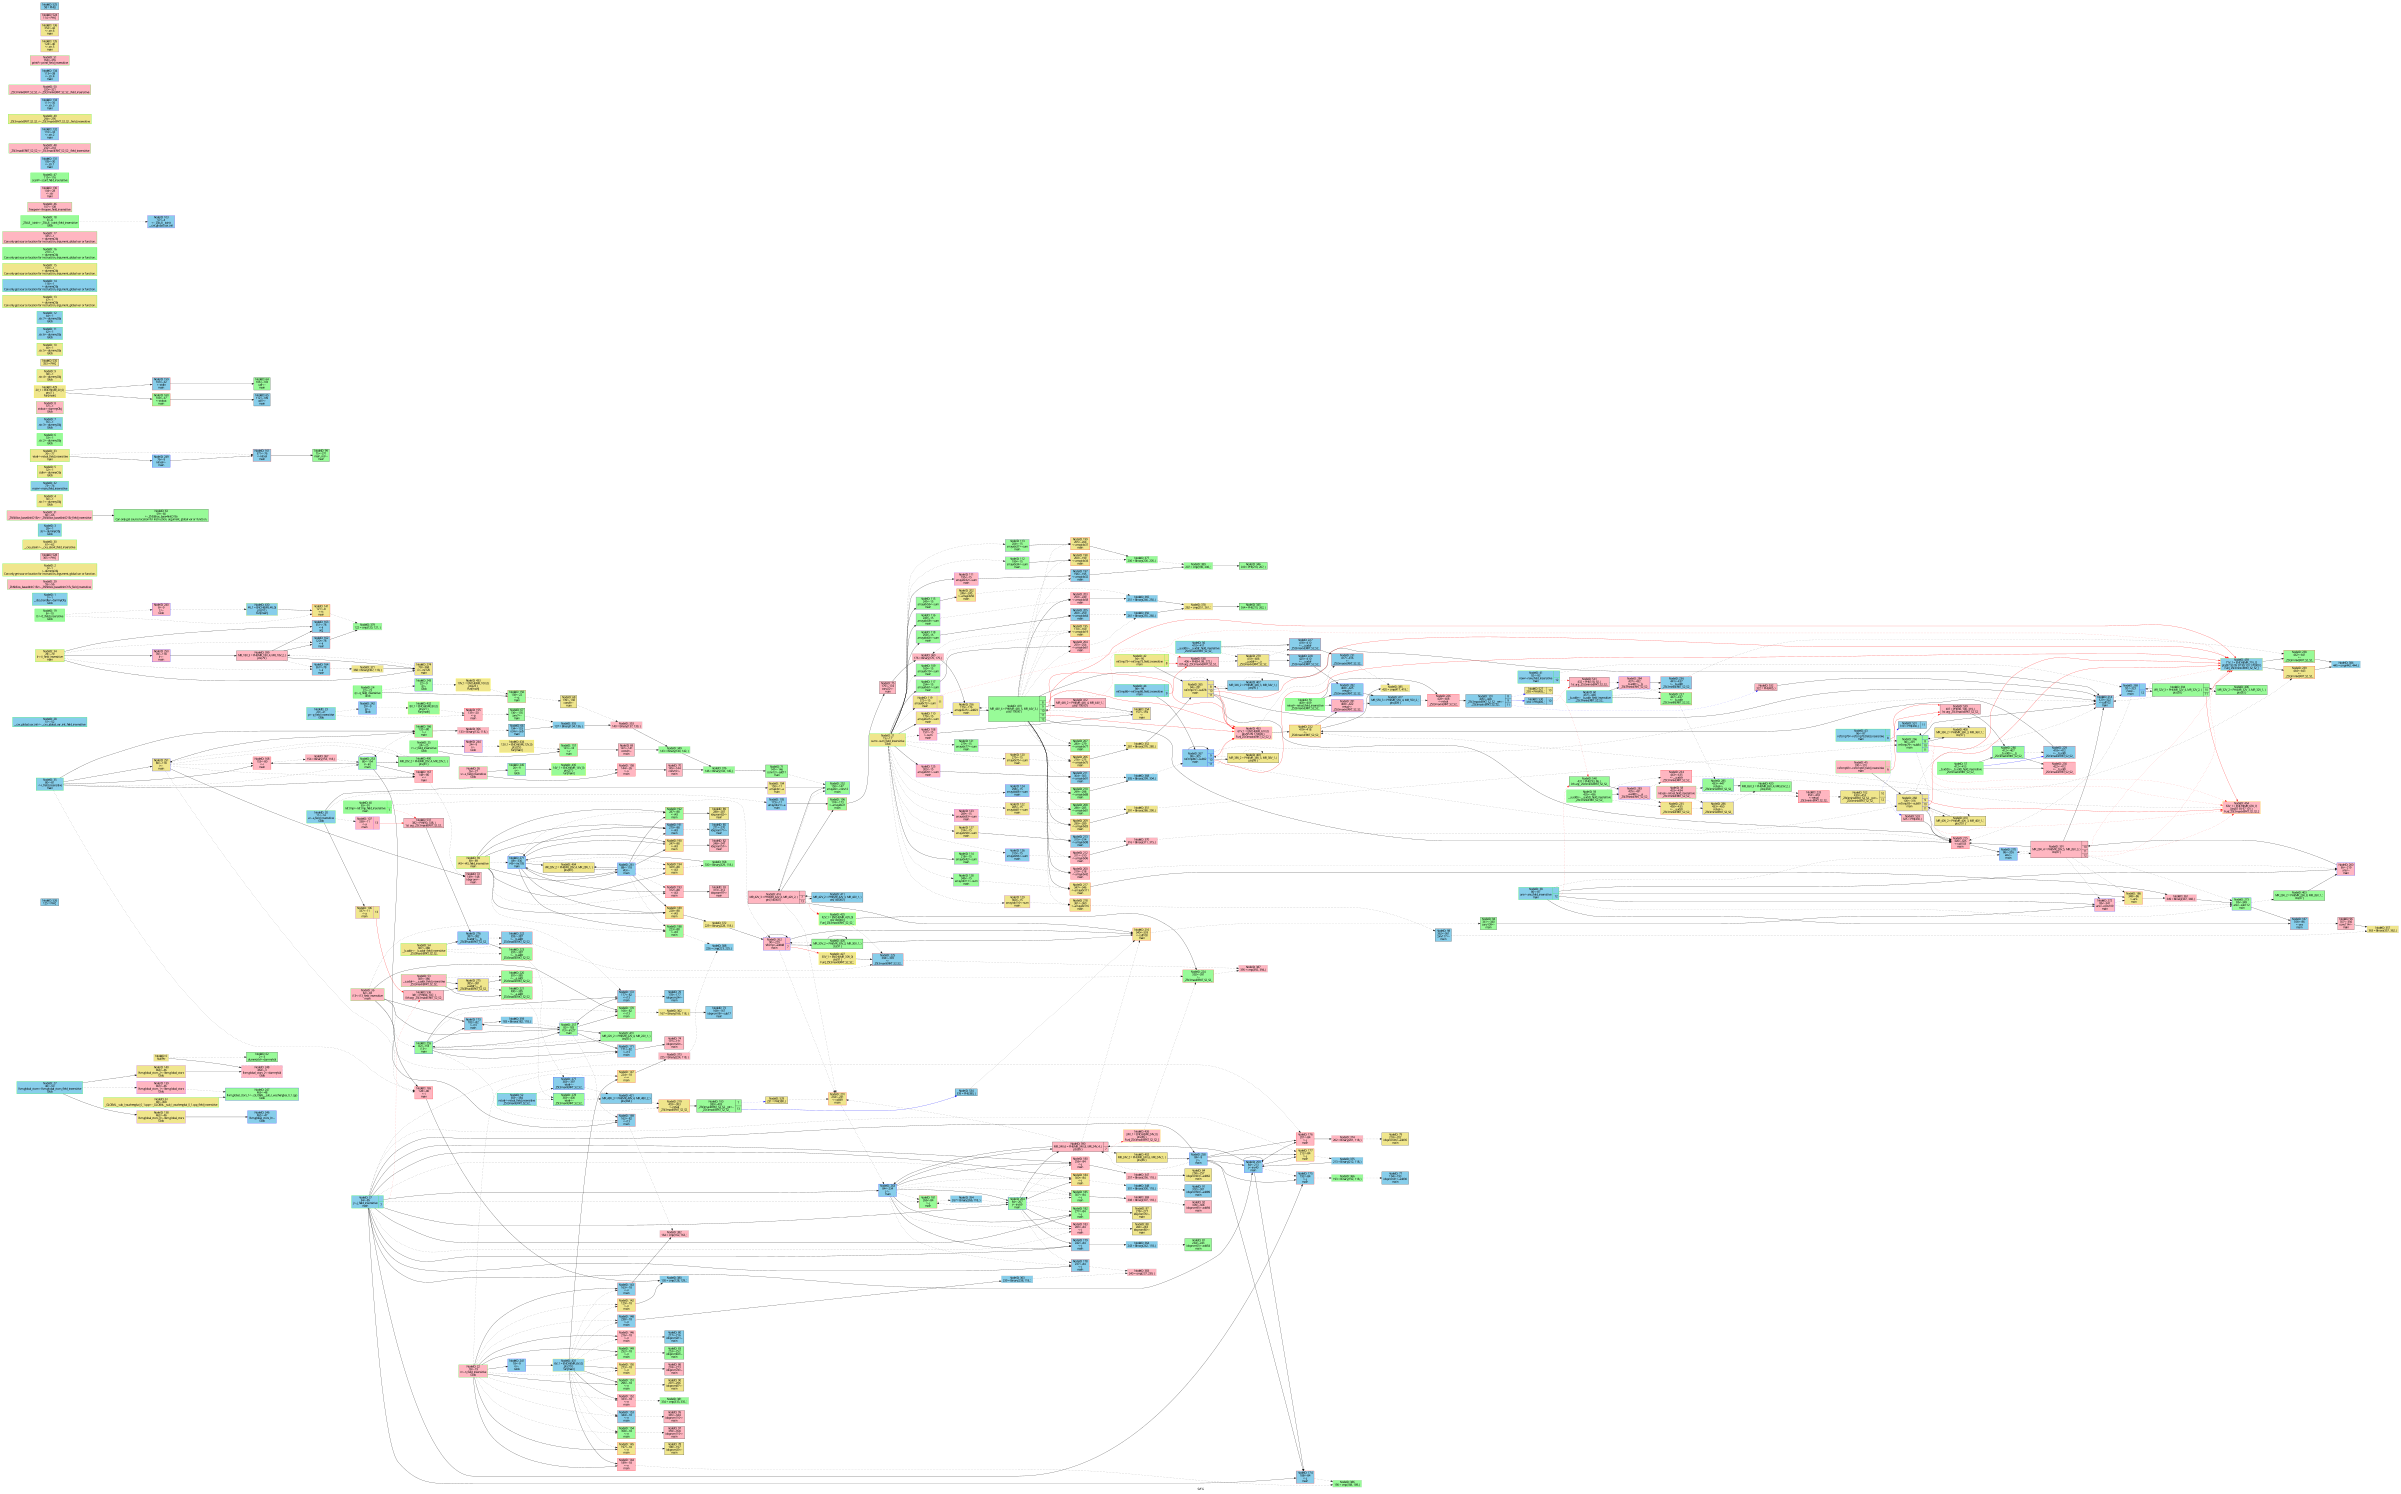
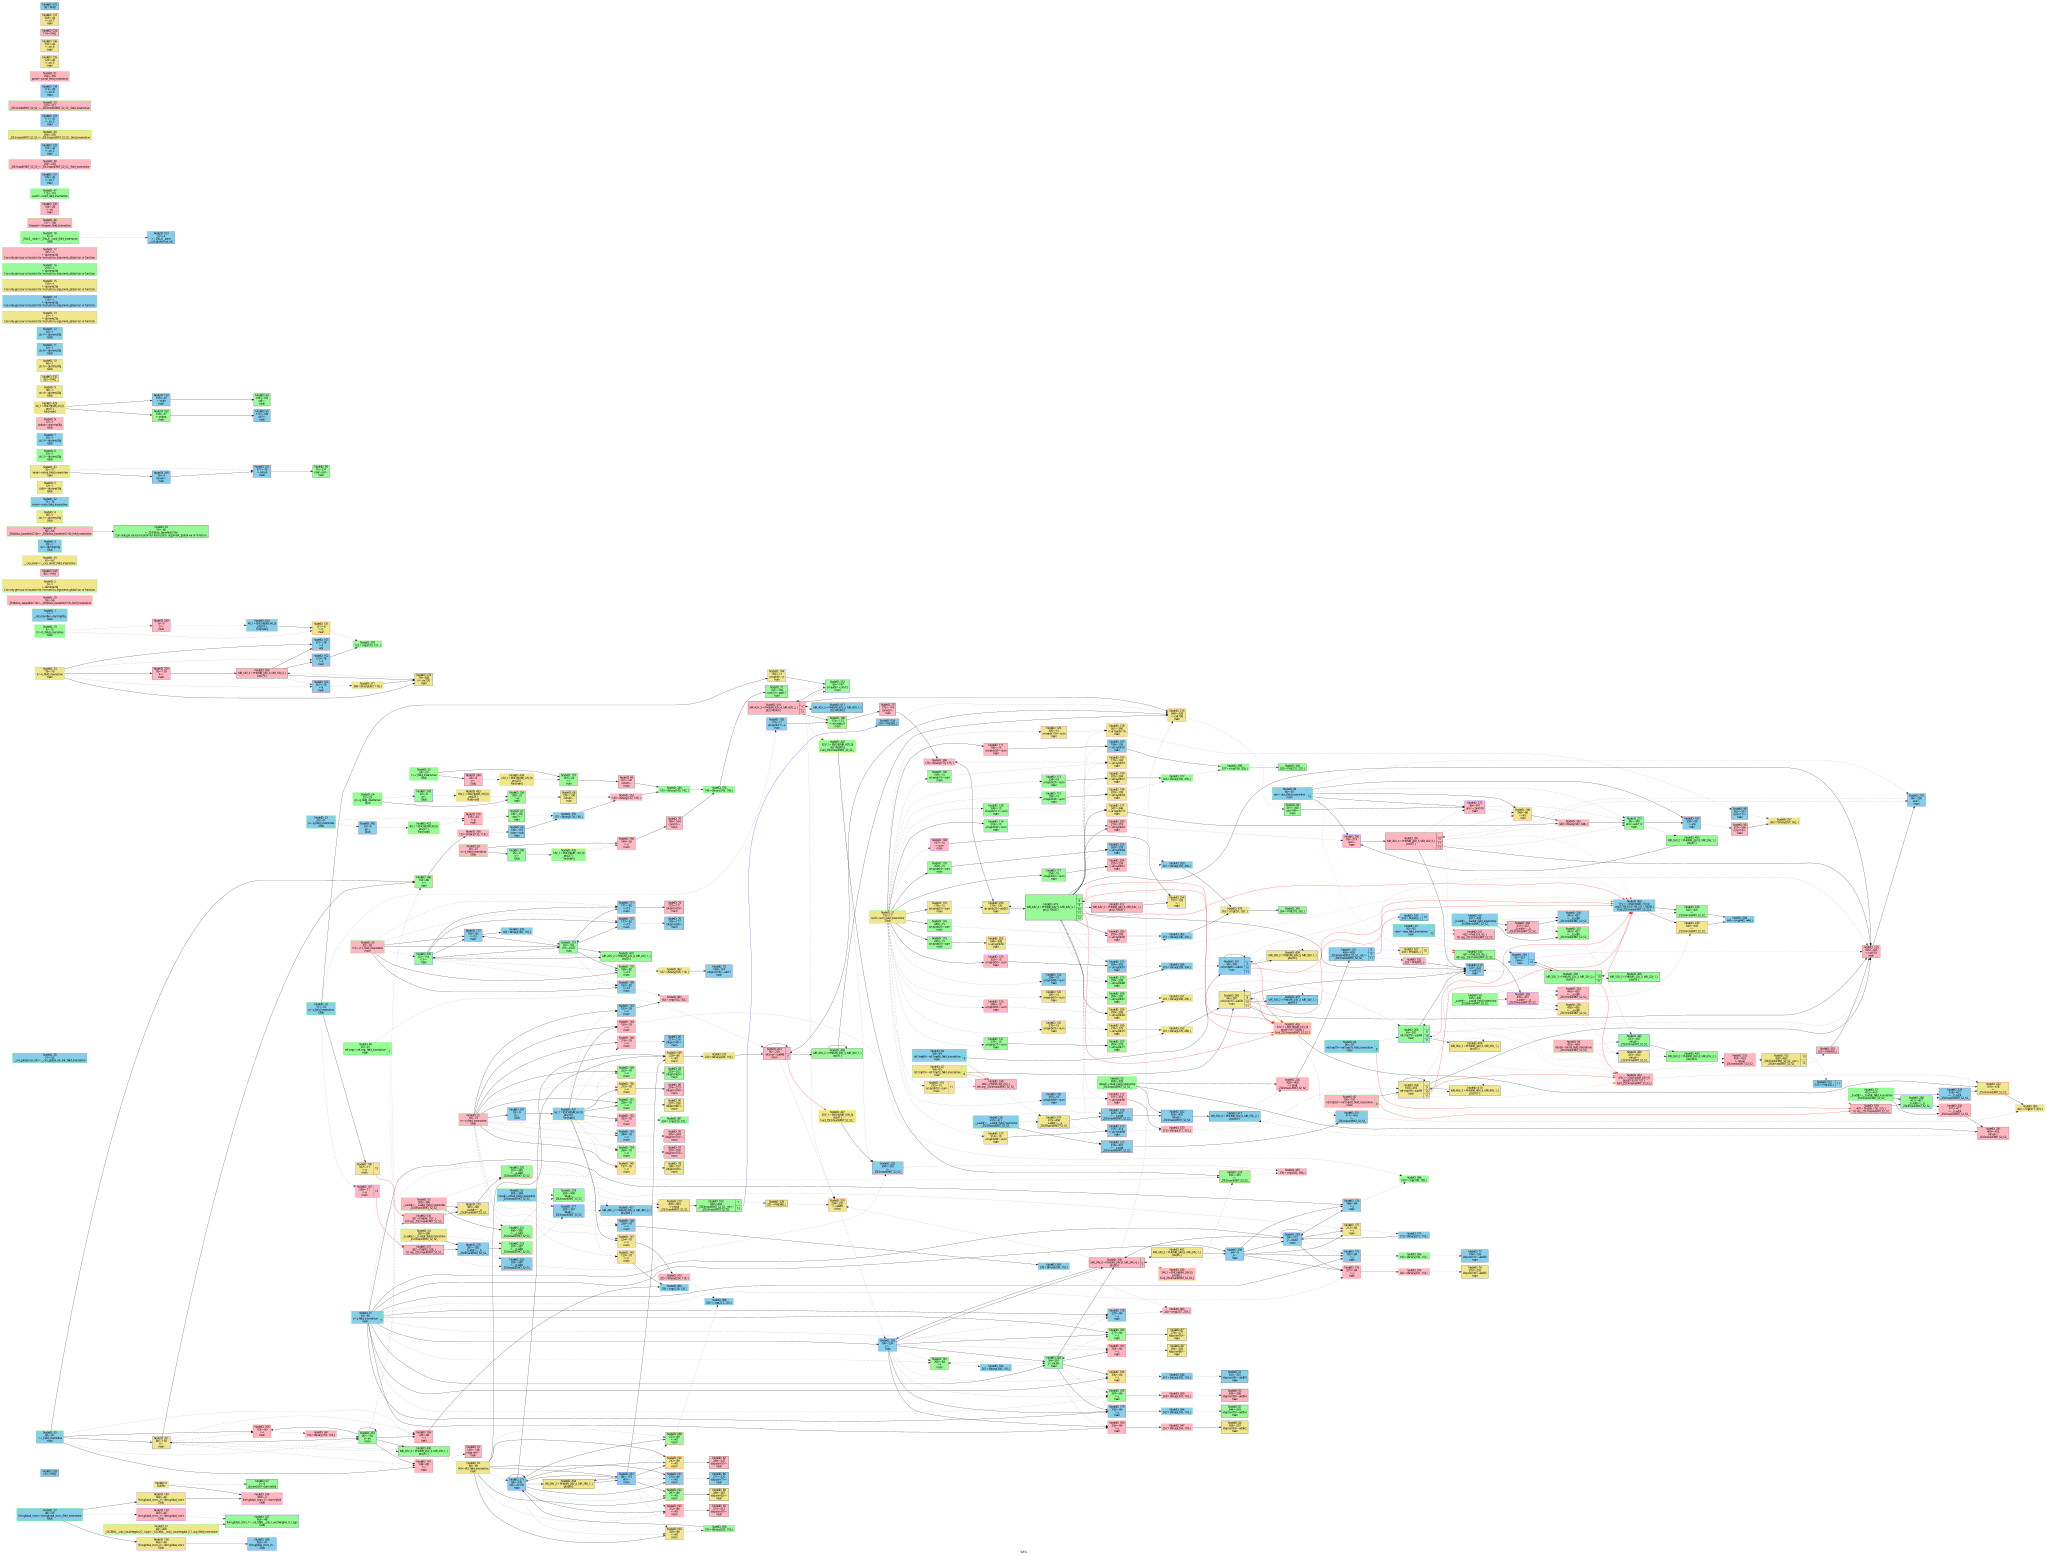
none -> (50, 19)
(1347, 706) -> (1993, 1133)
(1325, 719) -> (1974, 1122)
(314, 828) -> (263, 1441)
